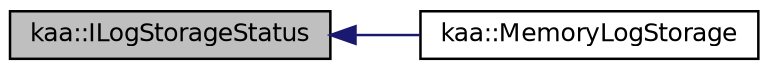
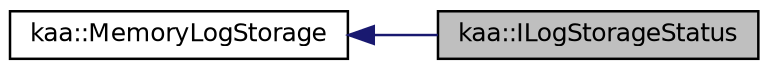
(388, 35) -> (406, 35)
